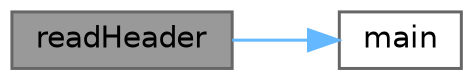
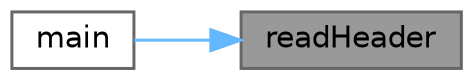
(270, 40) -> (172, 40)
